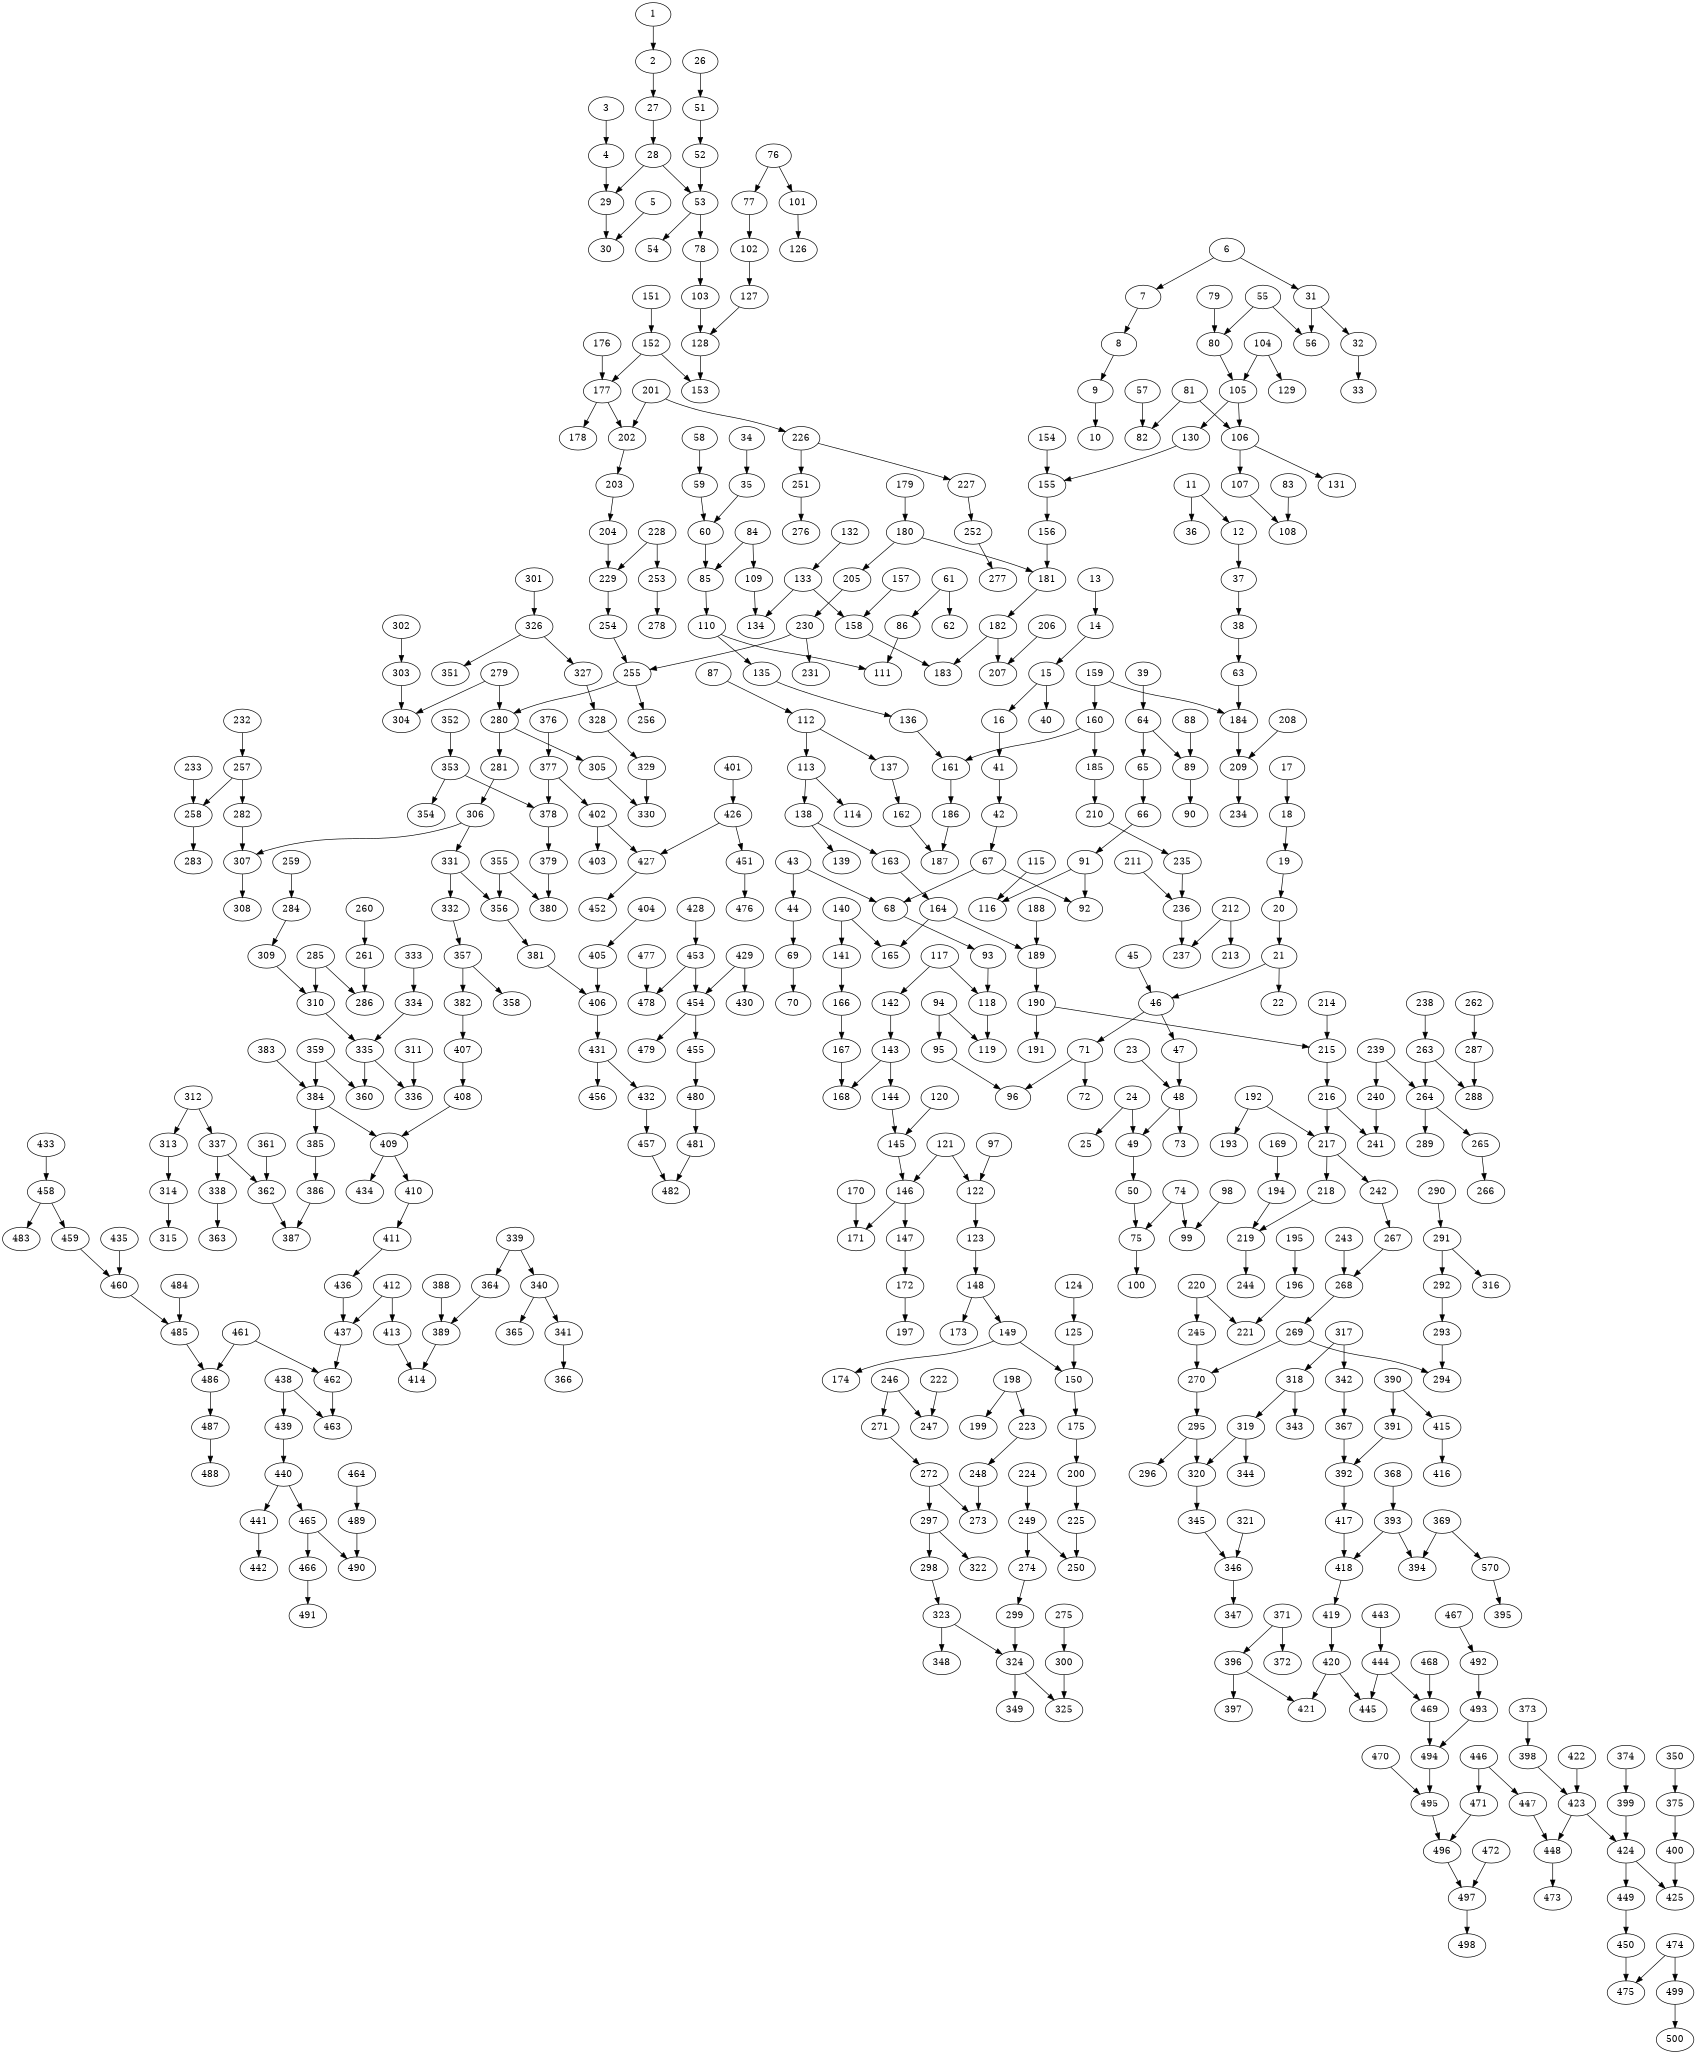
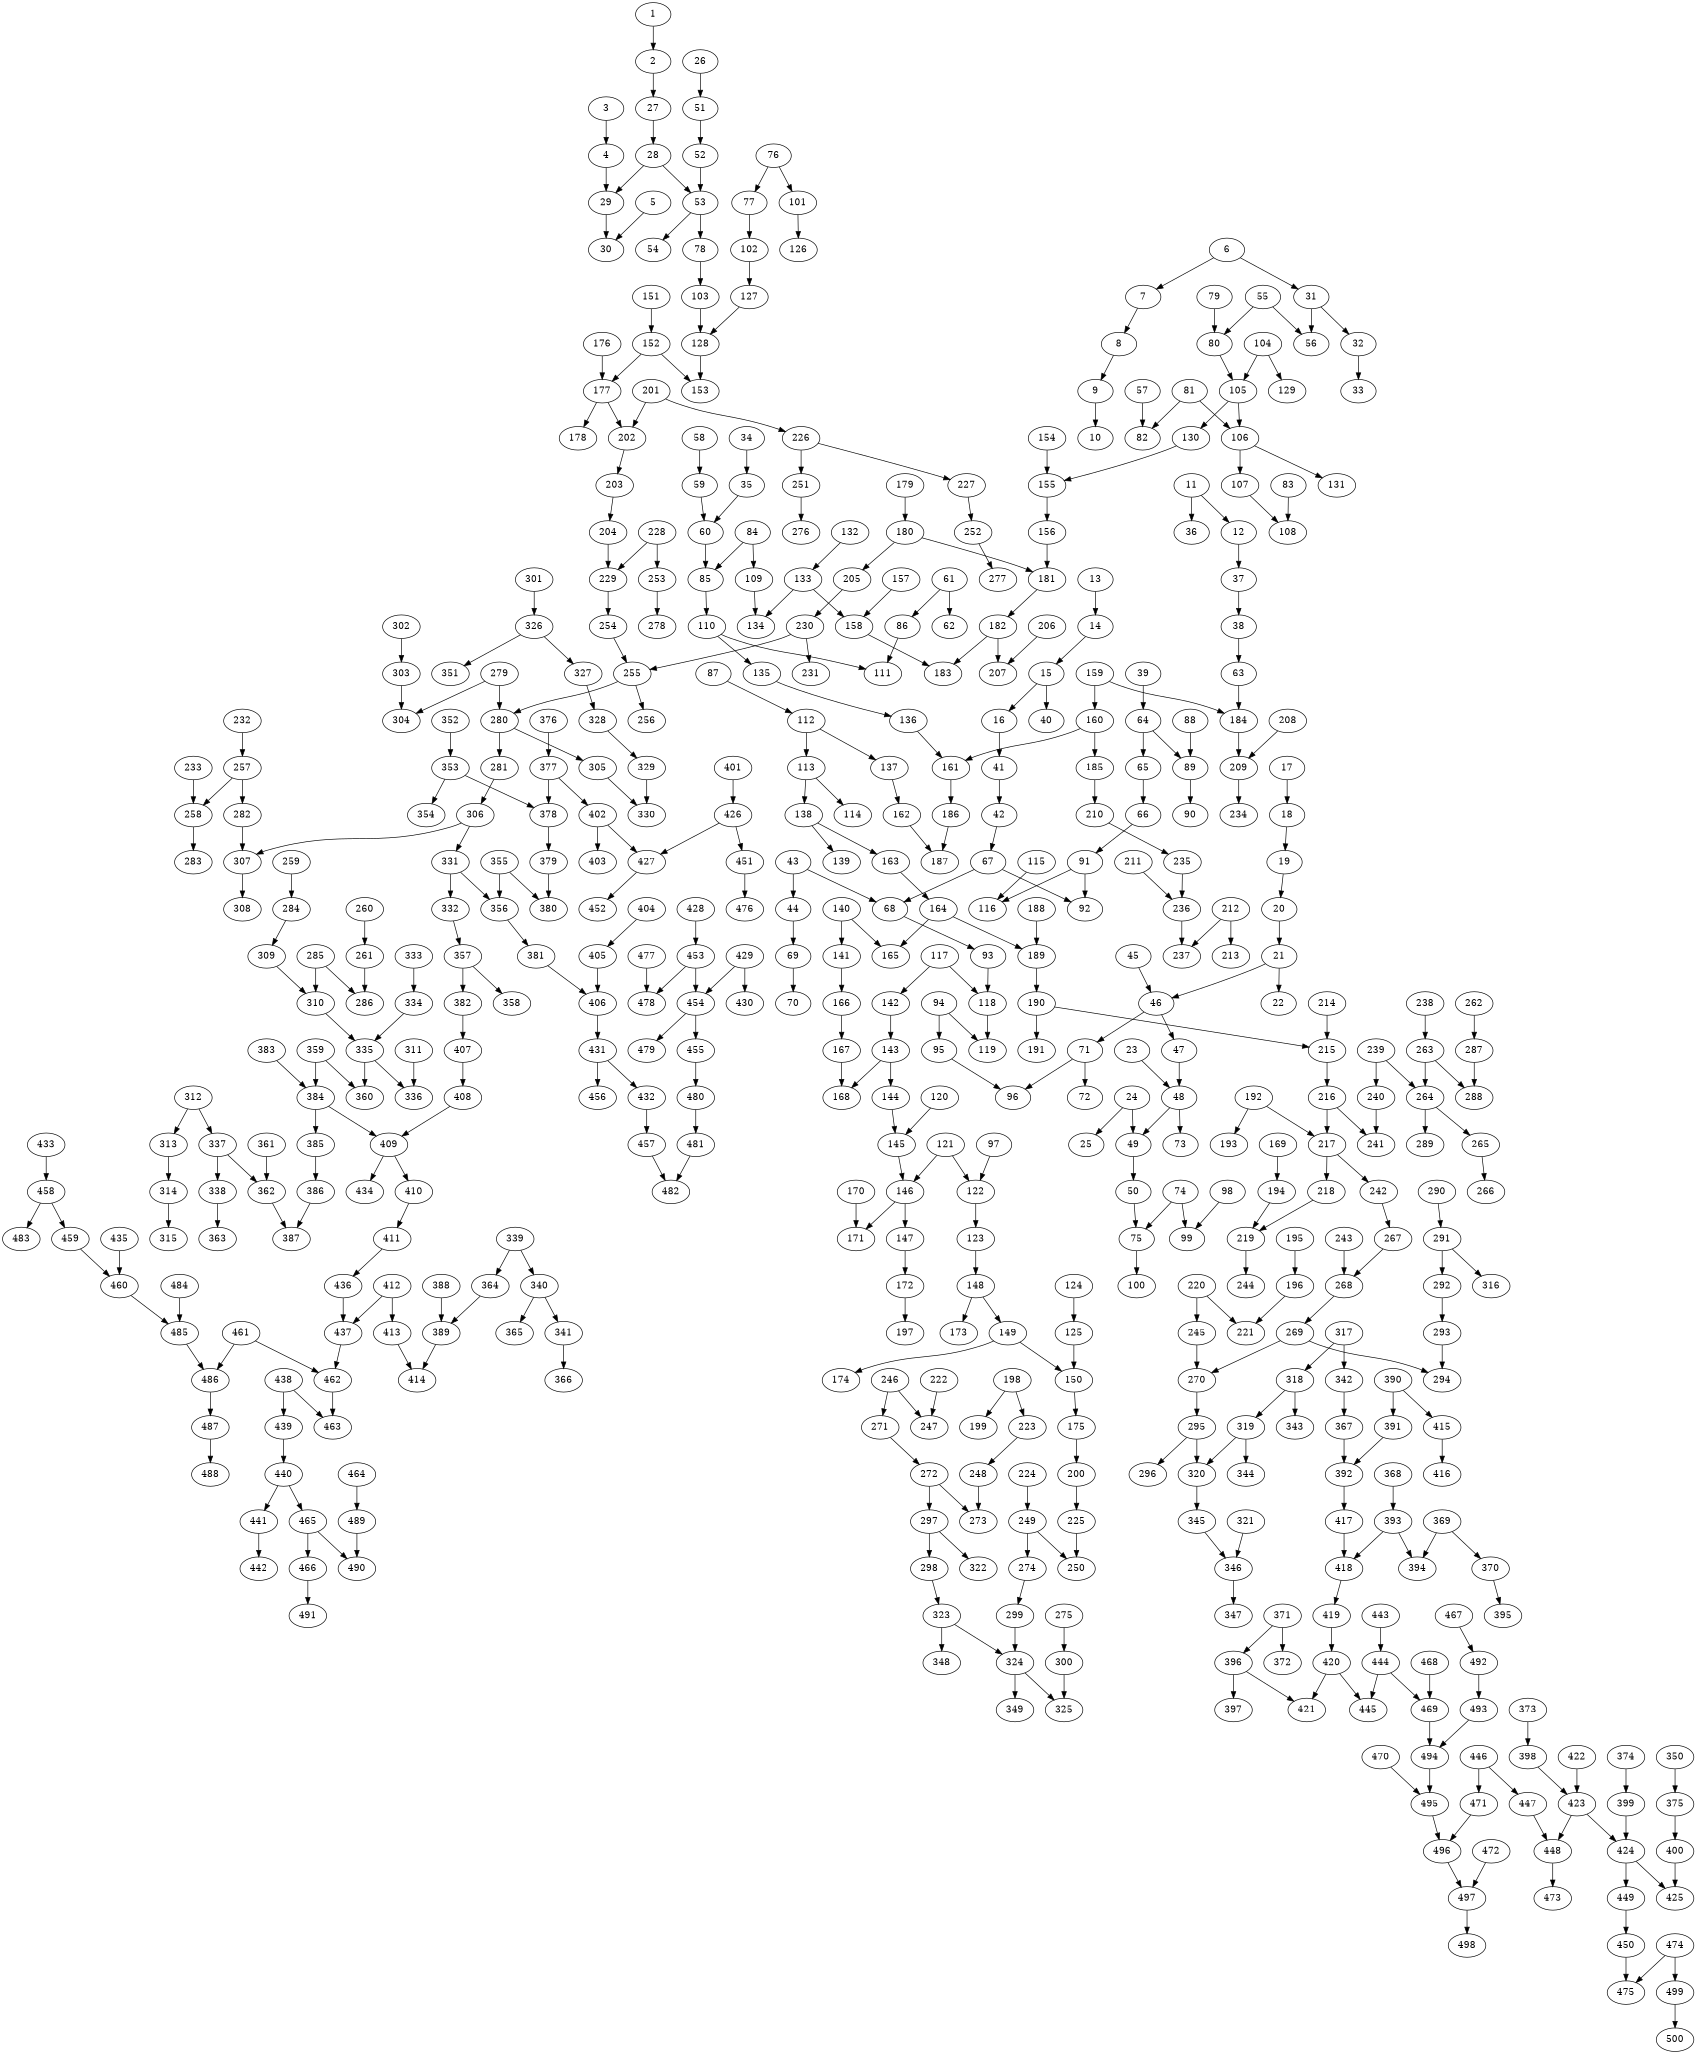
(1491, 1569) -> (1491, 1569)
